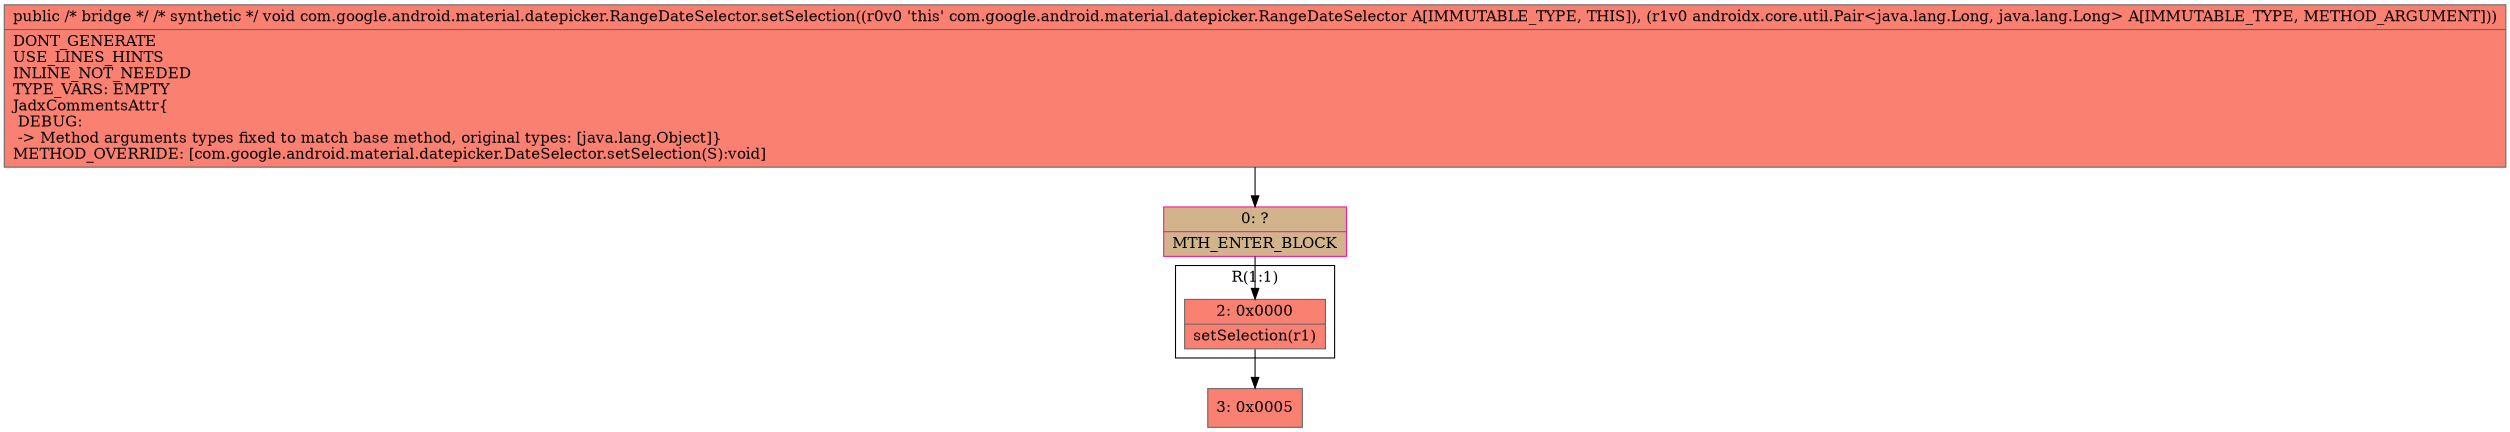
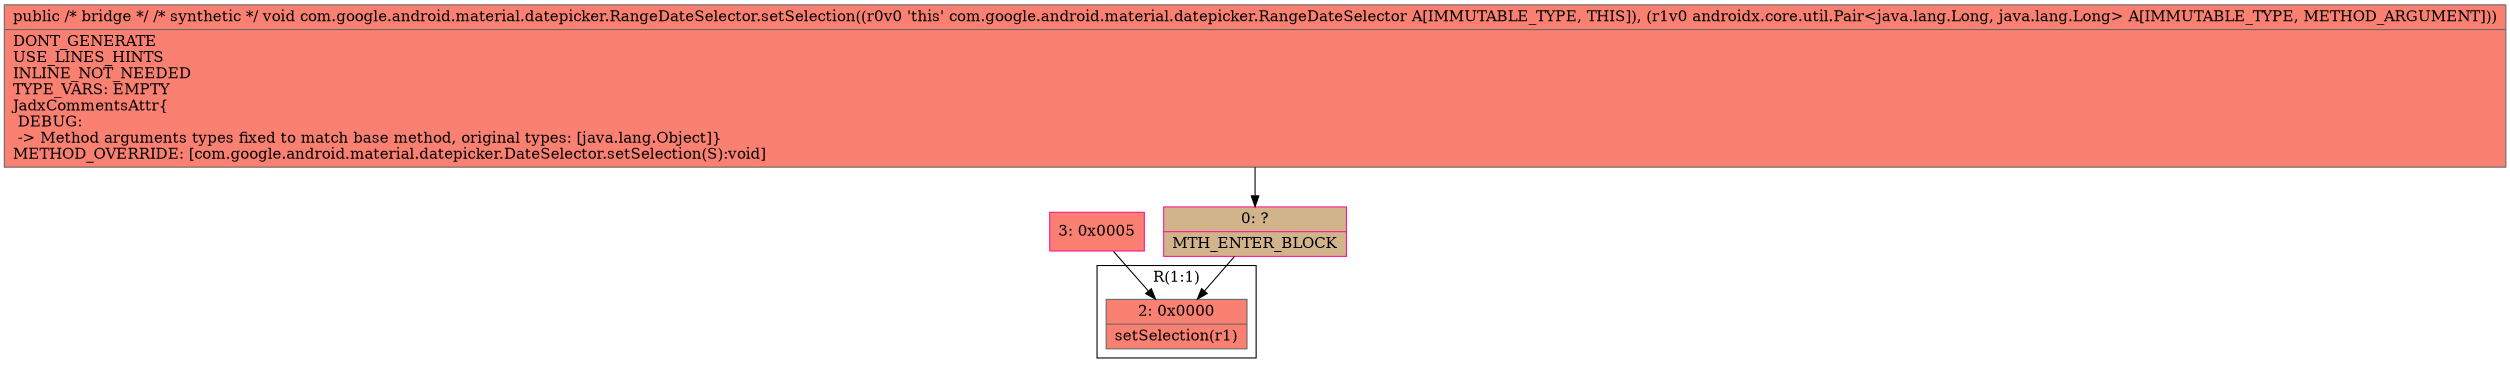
(1255, 365) -> (1132, 272)
(1255, 408) -> (1097, 232)
